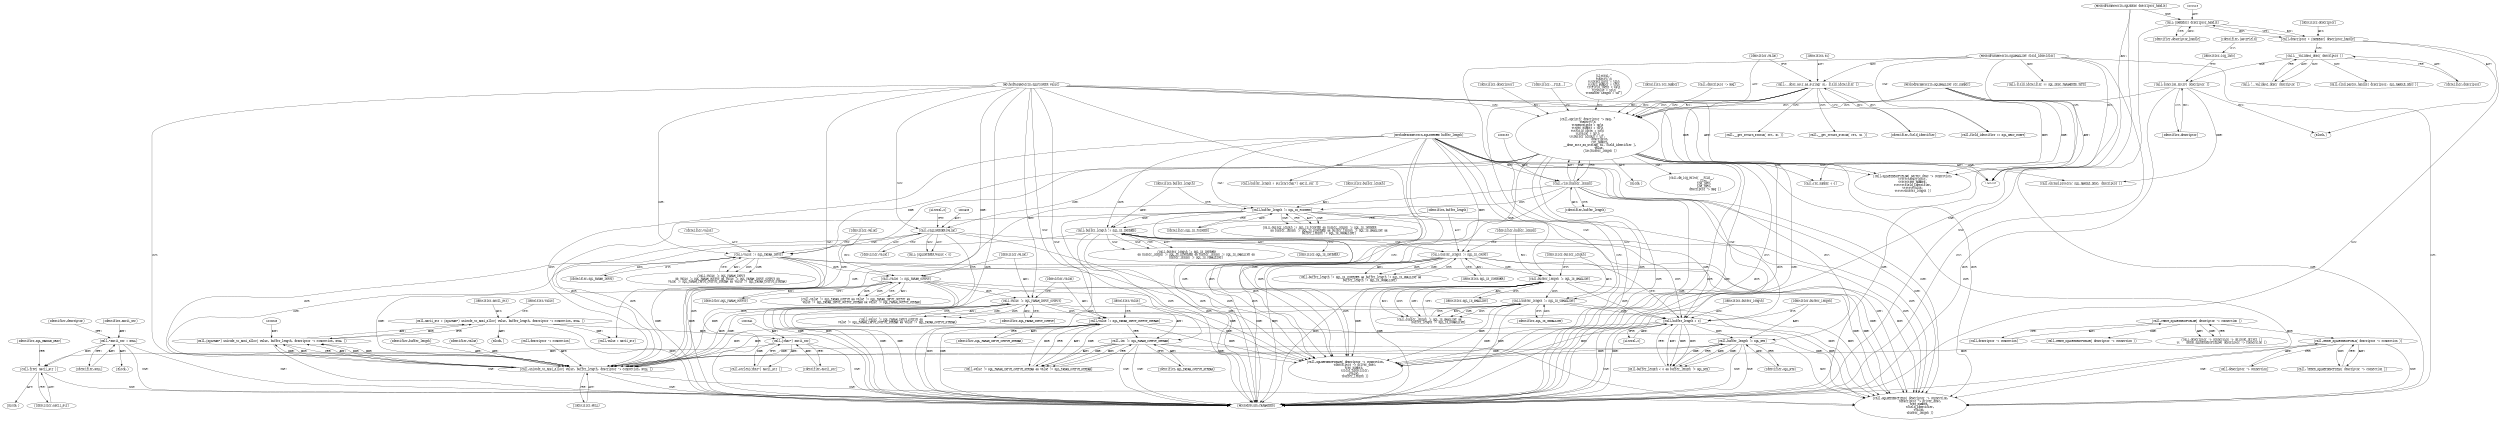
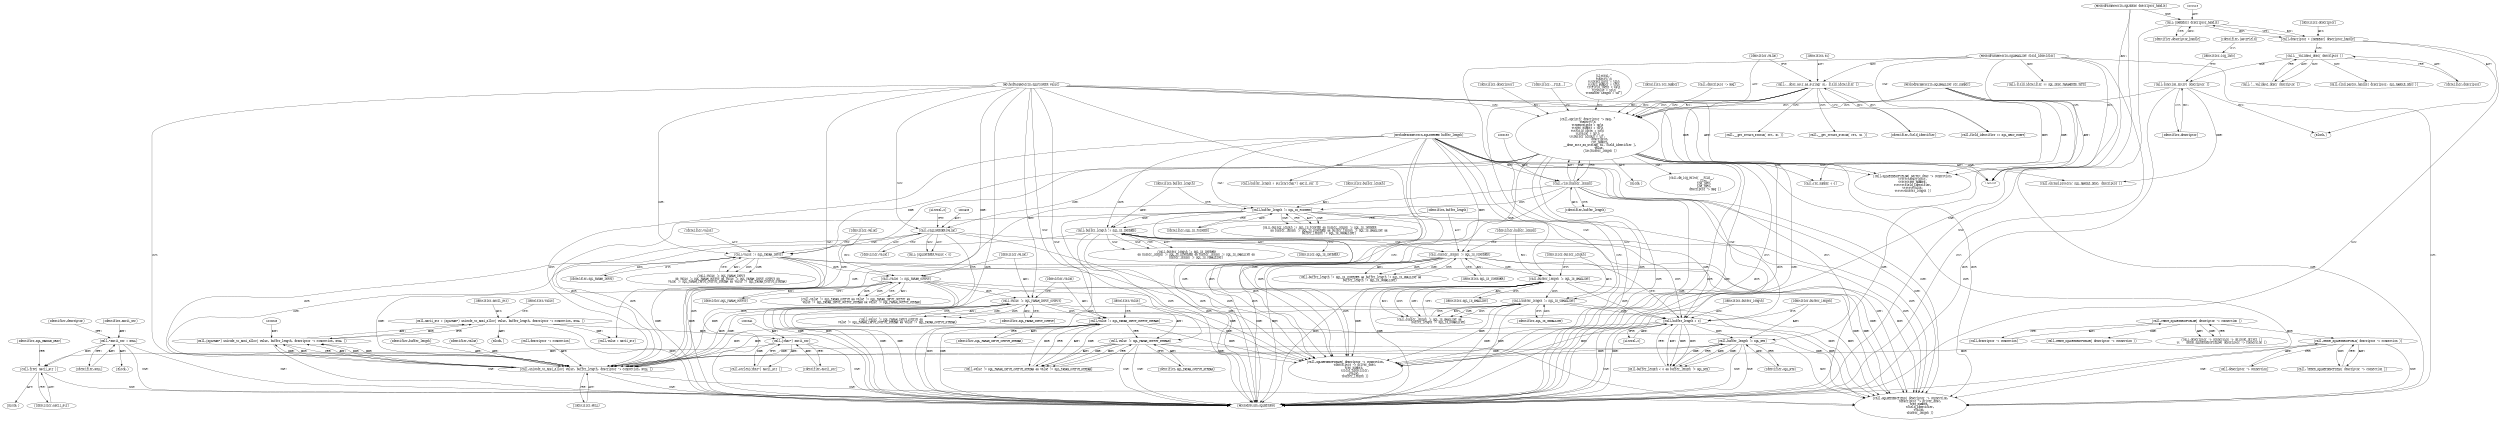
(1460, 255) -> (1460, 255)
(1140, 341) -> (1140, 341)
(1256, 406) -> (1256, 406)
